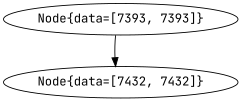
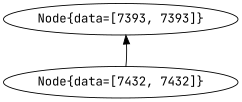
(115, 46) -> (127, 55)
